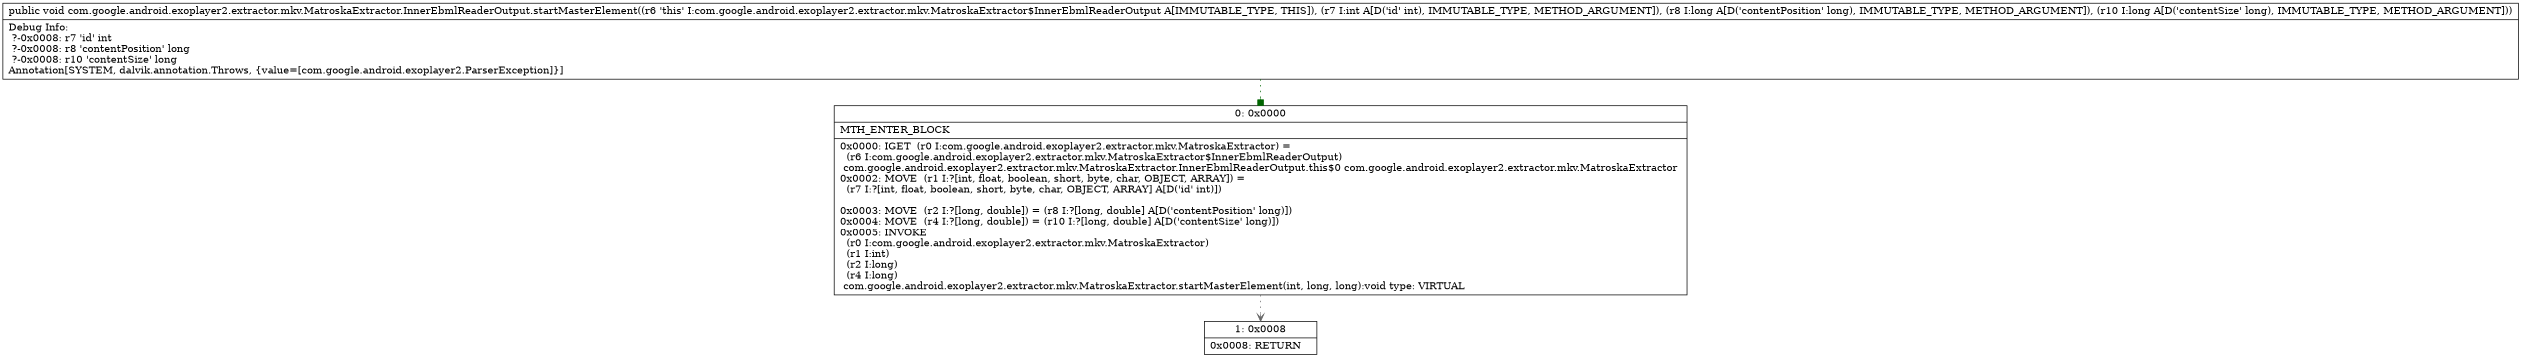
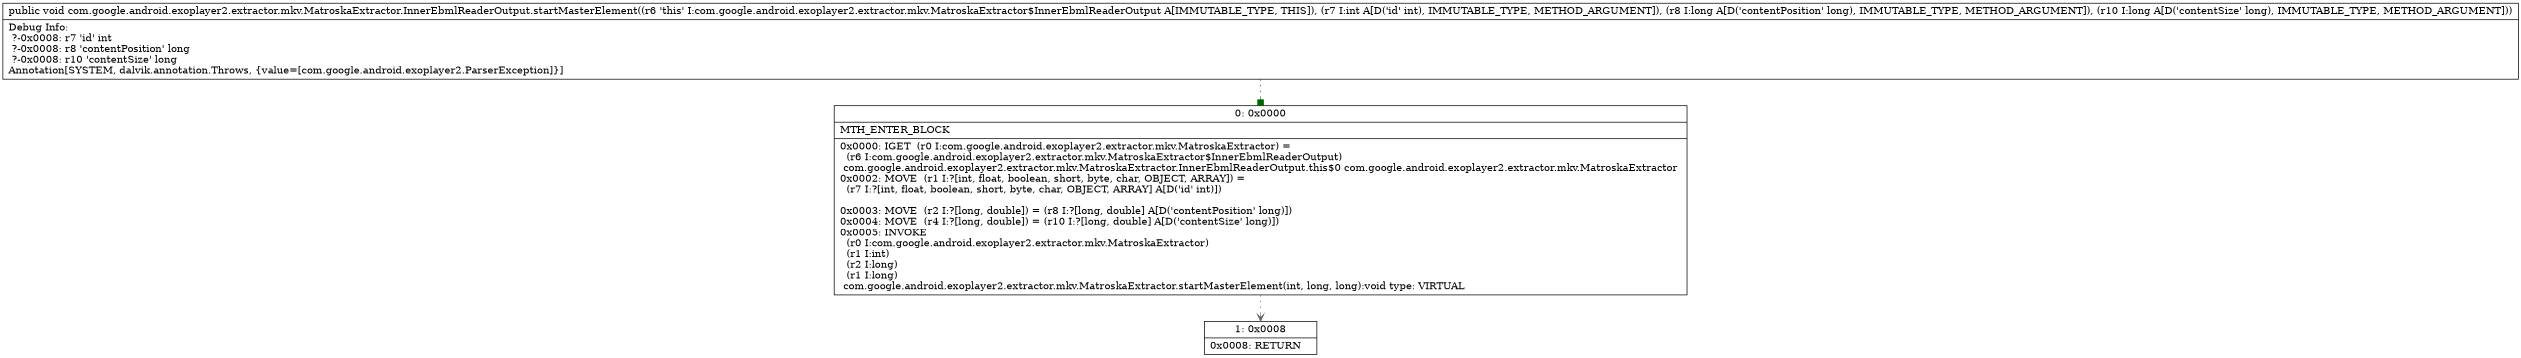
(869, 276) -> (869, 276)
